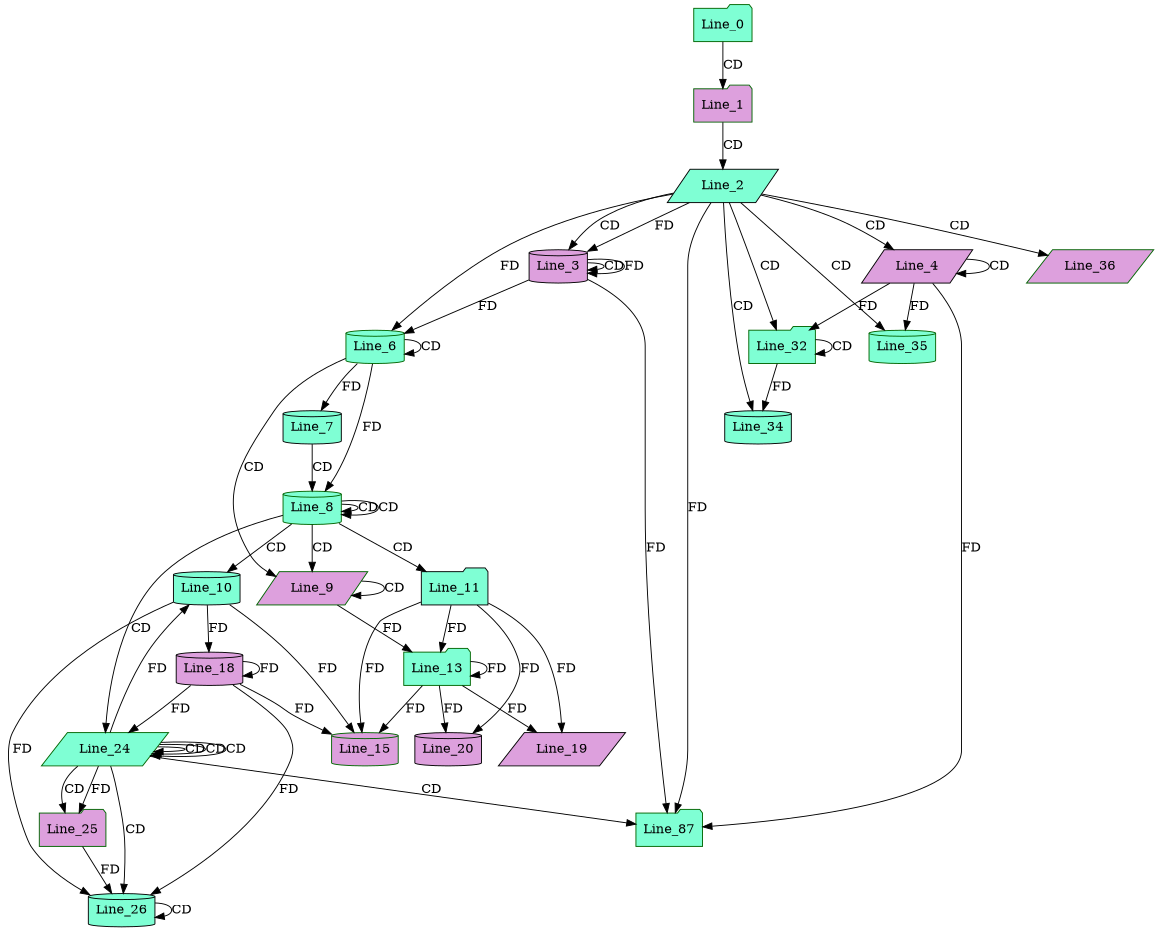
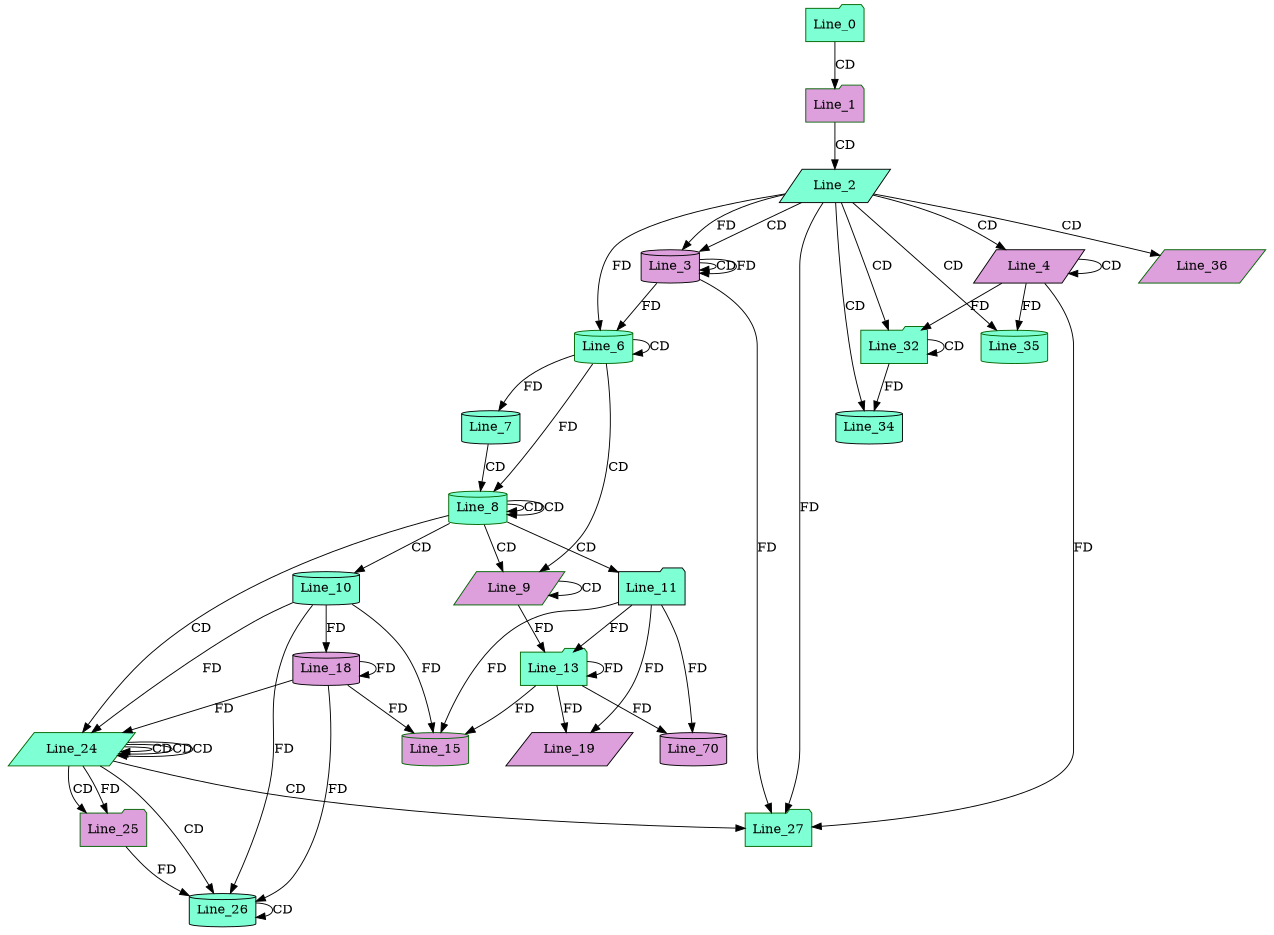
(138, 667) -> (193, 660)
(448, 749) -> (693, 749)
(669, 830) -> (778, 830)
